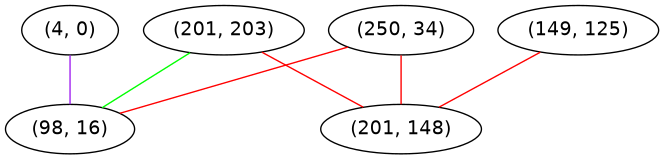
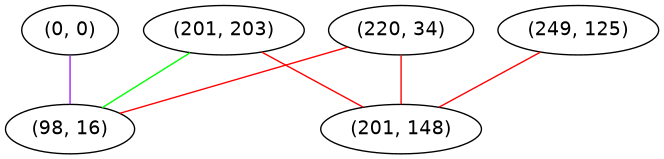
(70, 30) -> (70, 30)
(401, 30) -> (401, 30)
(578, 30) -> (578, 30)
